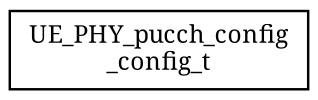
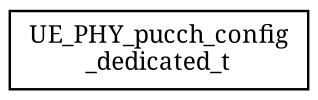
(159, 50) -> (159, 50)
